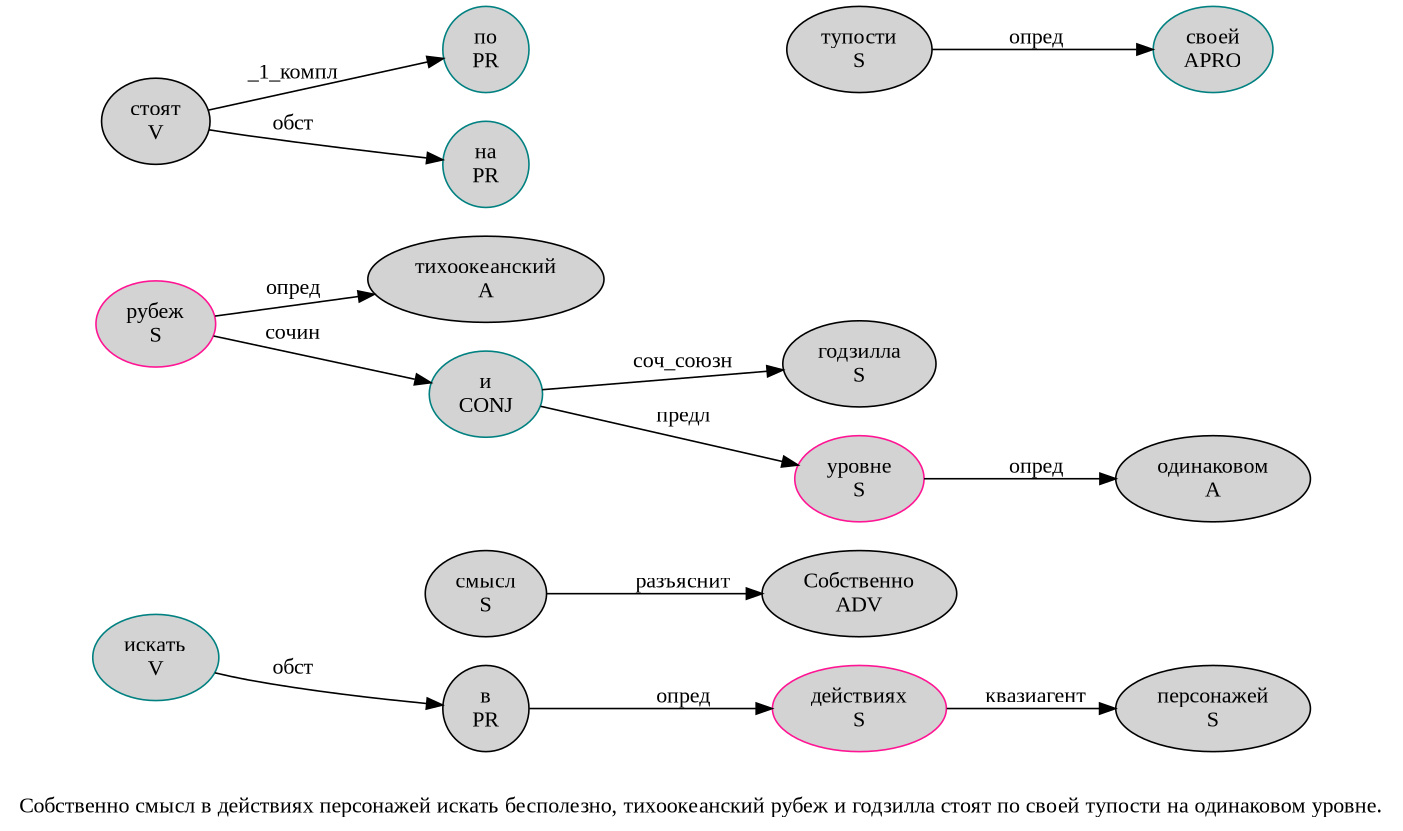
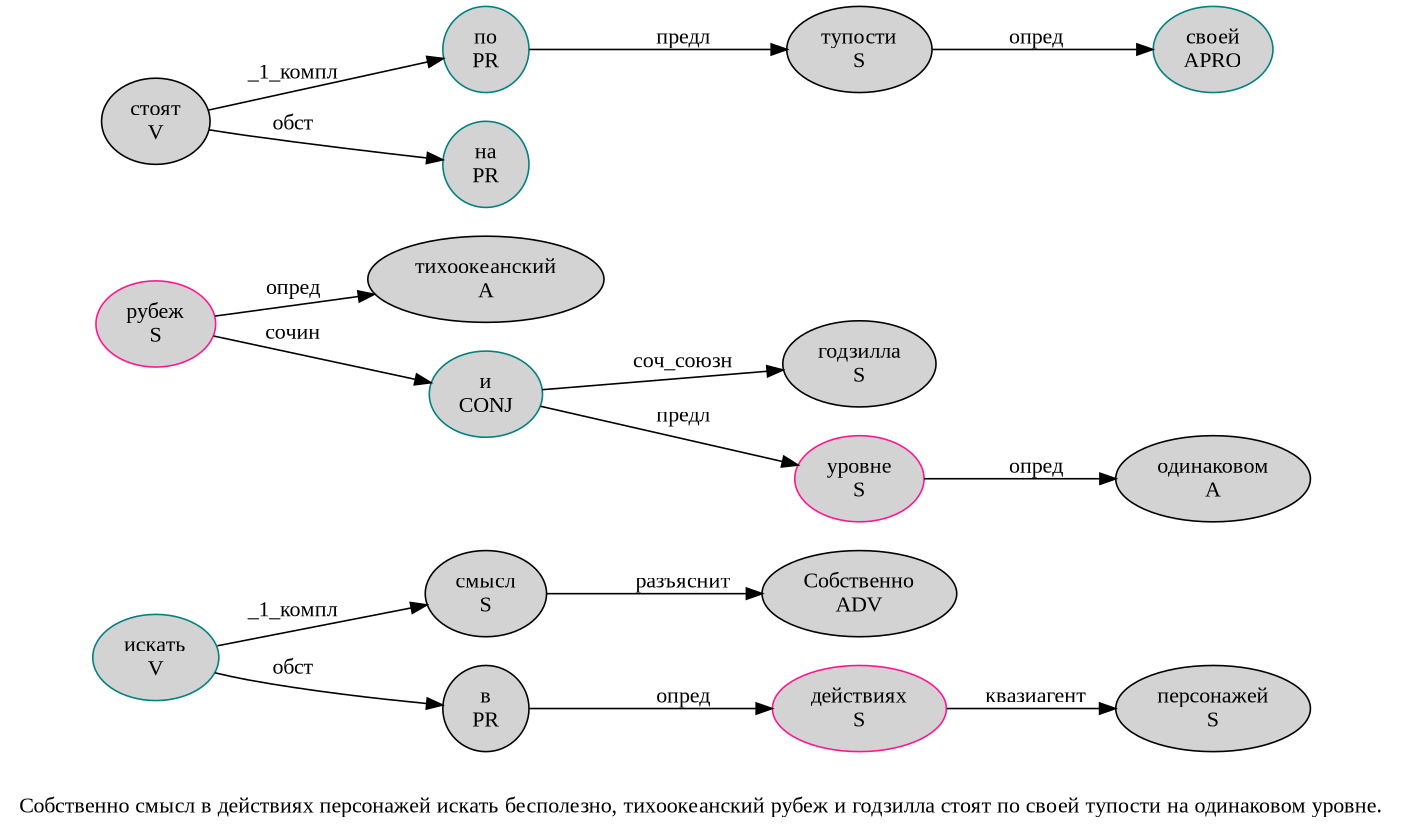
none -> (650, 49)
none -> (314, 627)
